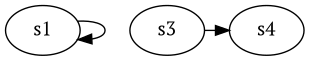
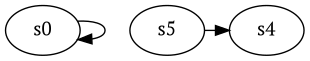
(43, 30) -> (43, 30)
(167, 30) -> (167, 30)
